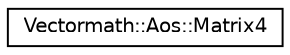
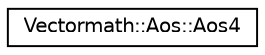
(145, 27) -> (132, 27)
